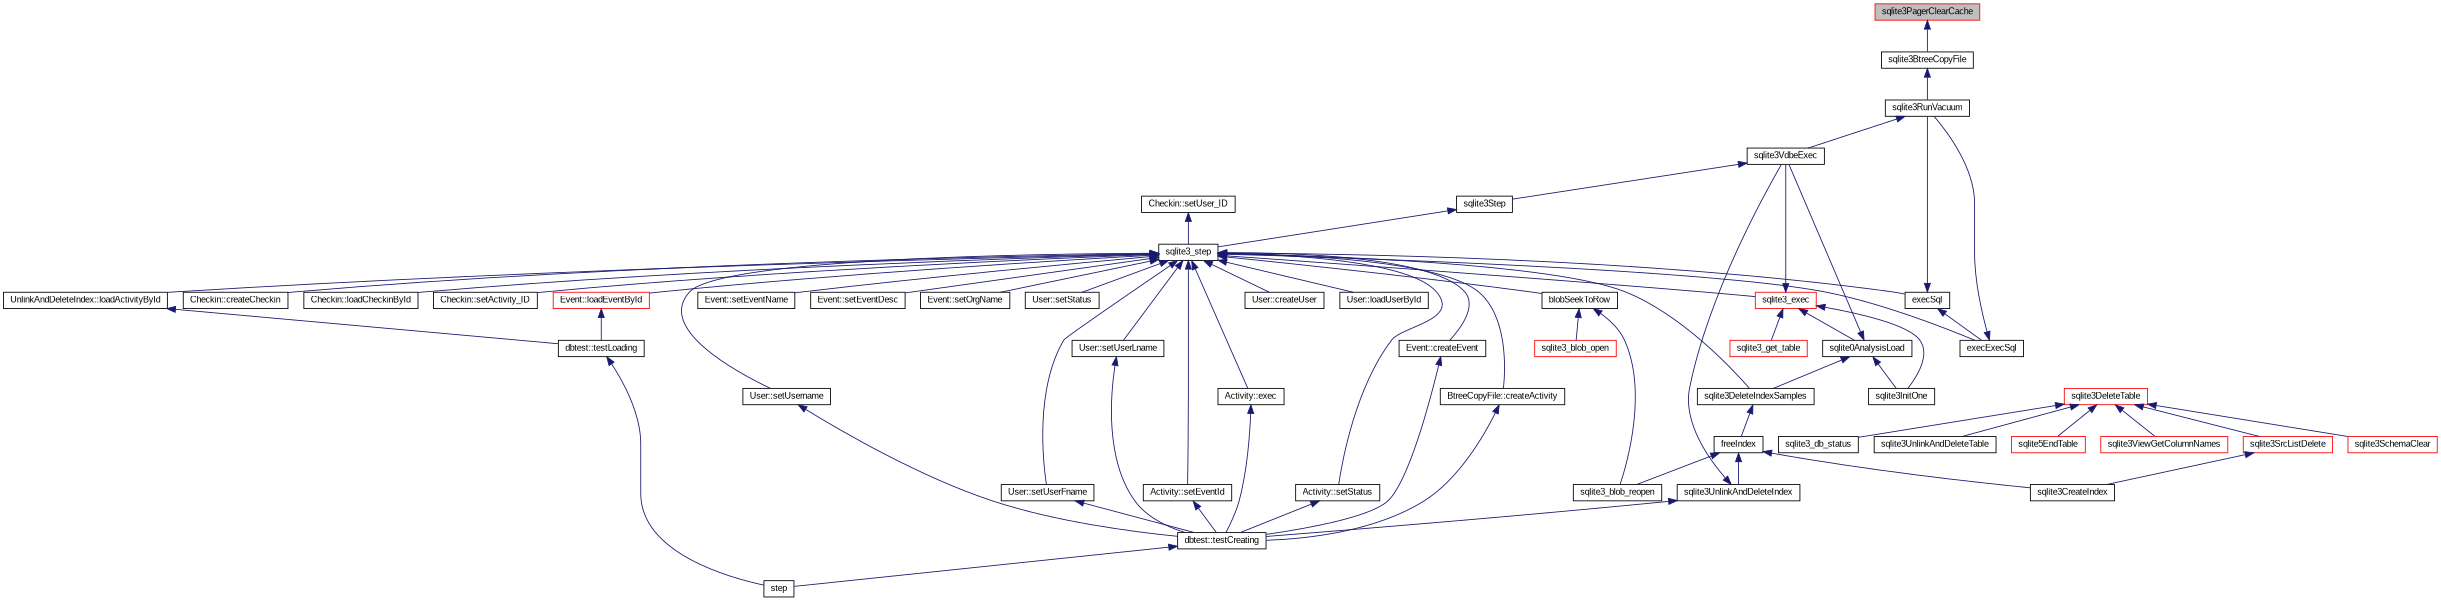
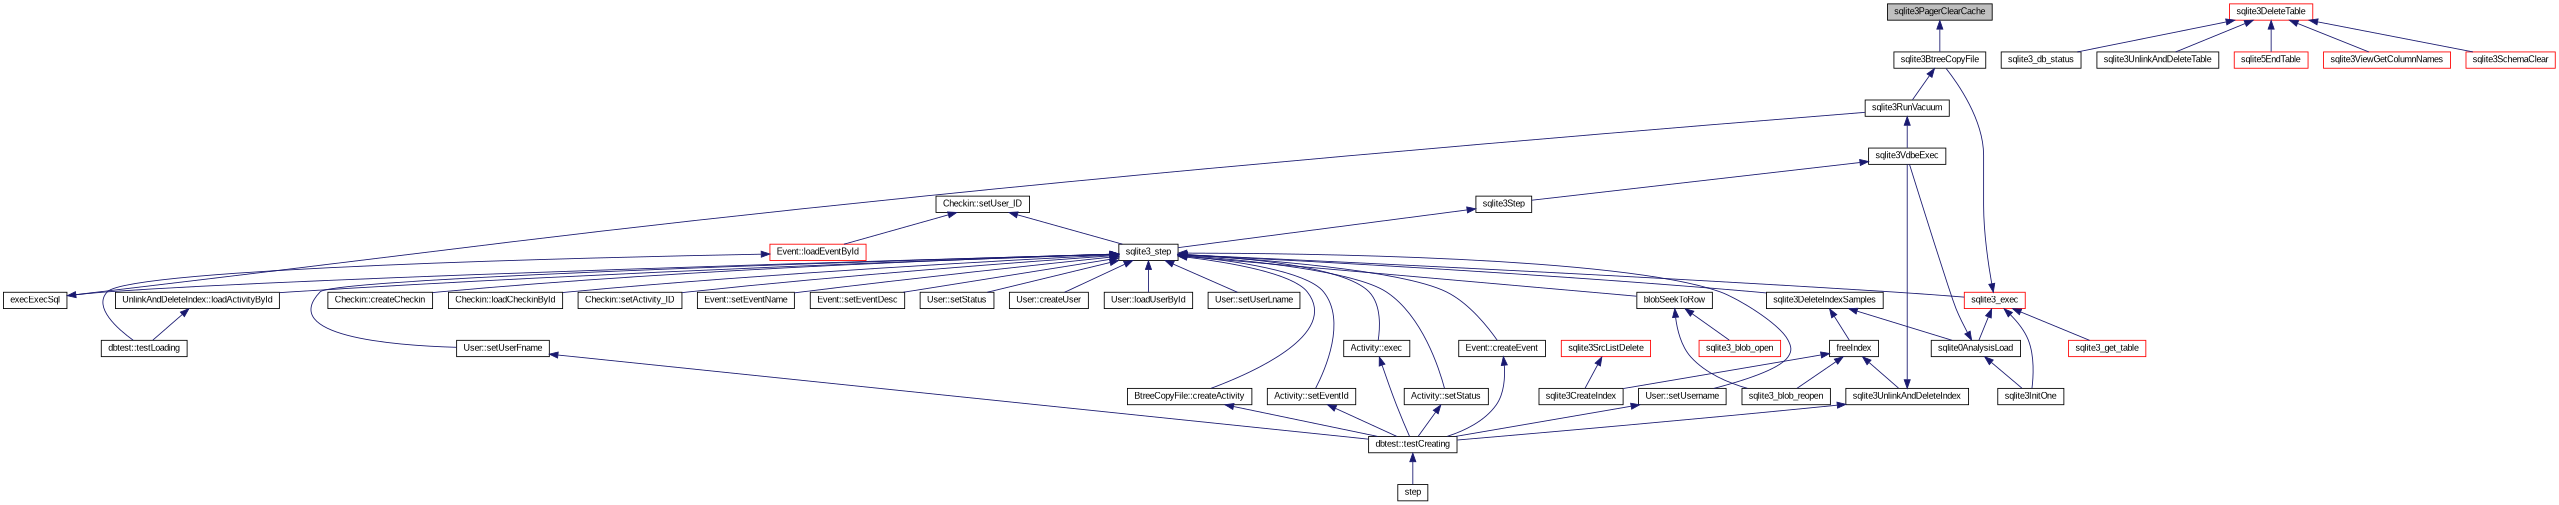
(1927, 12) -> (1940, 12)
(1786, 224) -> (1984, 172)
(899, 272) -> (896, 230)
(965, 300) -> none
(1927, 300) -> none
(1807, 374) -> (1900, 324)
(2201, 422) -> none
(1118, 465) -> none
(643, 508) -> none
